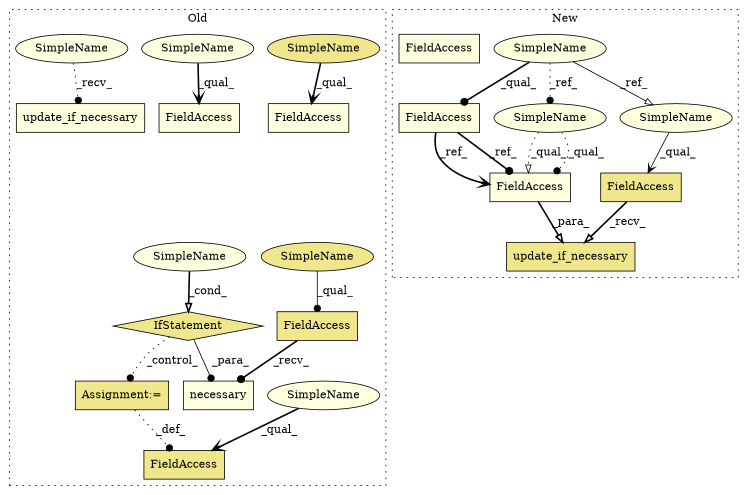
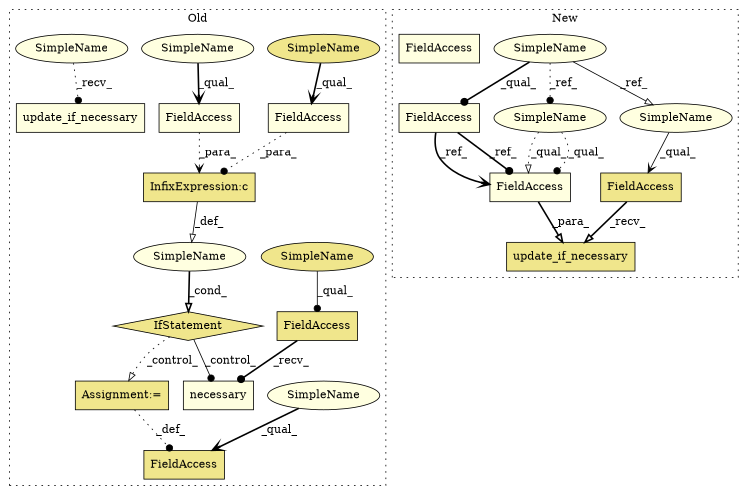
none -> (199, 187)
(149, 353) -> (149, 353)
(230, 361) -> (230, 361)
